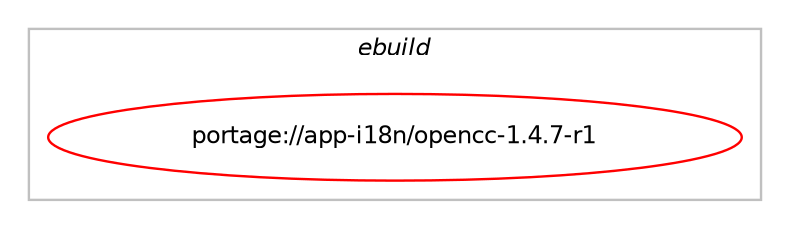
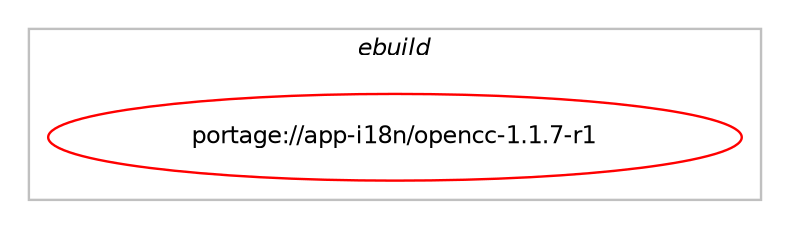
(395, 137) -> (395, 137)
